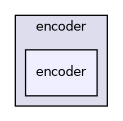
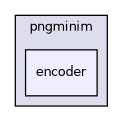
(61, 27) -> (61, 27)
